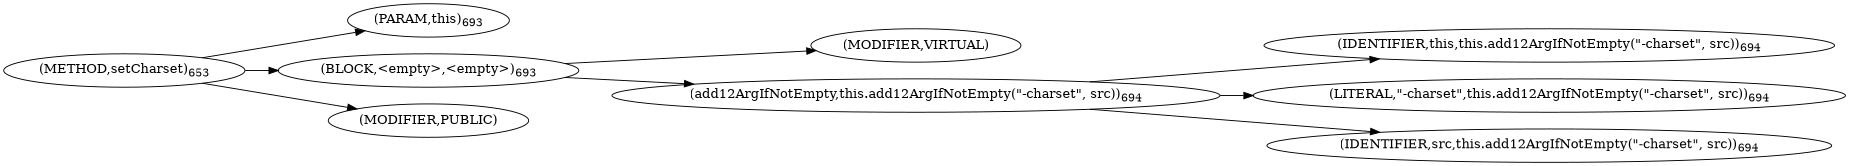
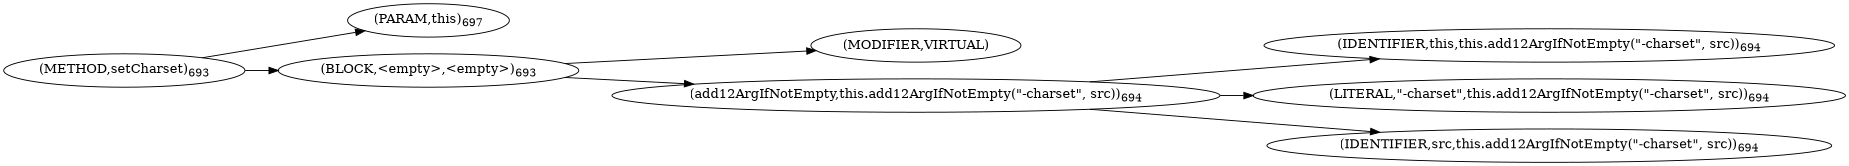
(473, 19) -> (473, 19)
(199, 69) -> (199, 69)
(428, 121) -> none
